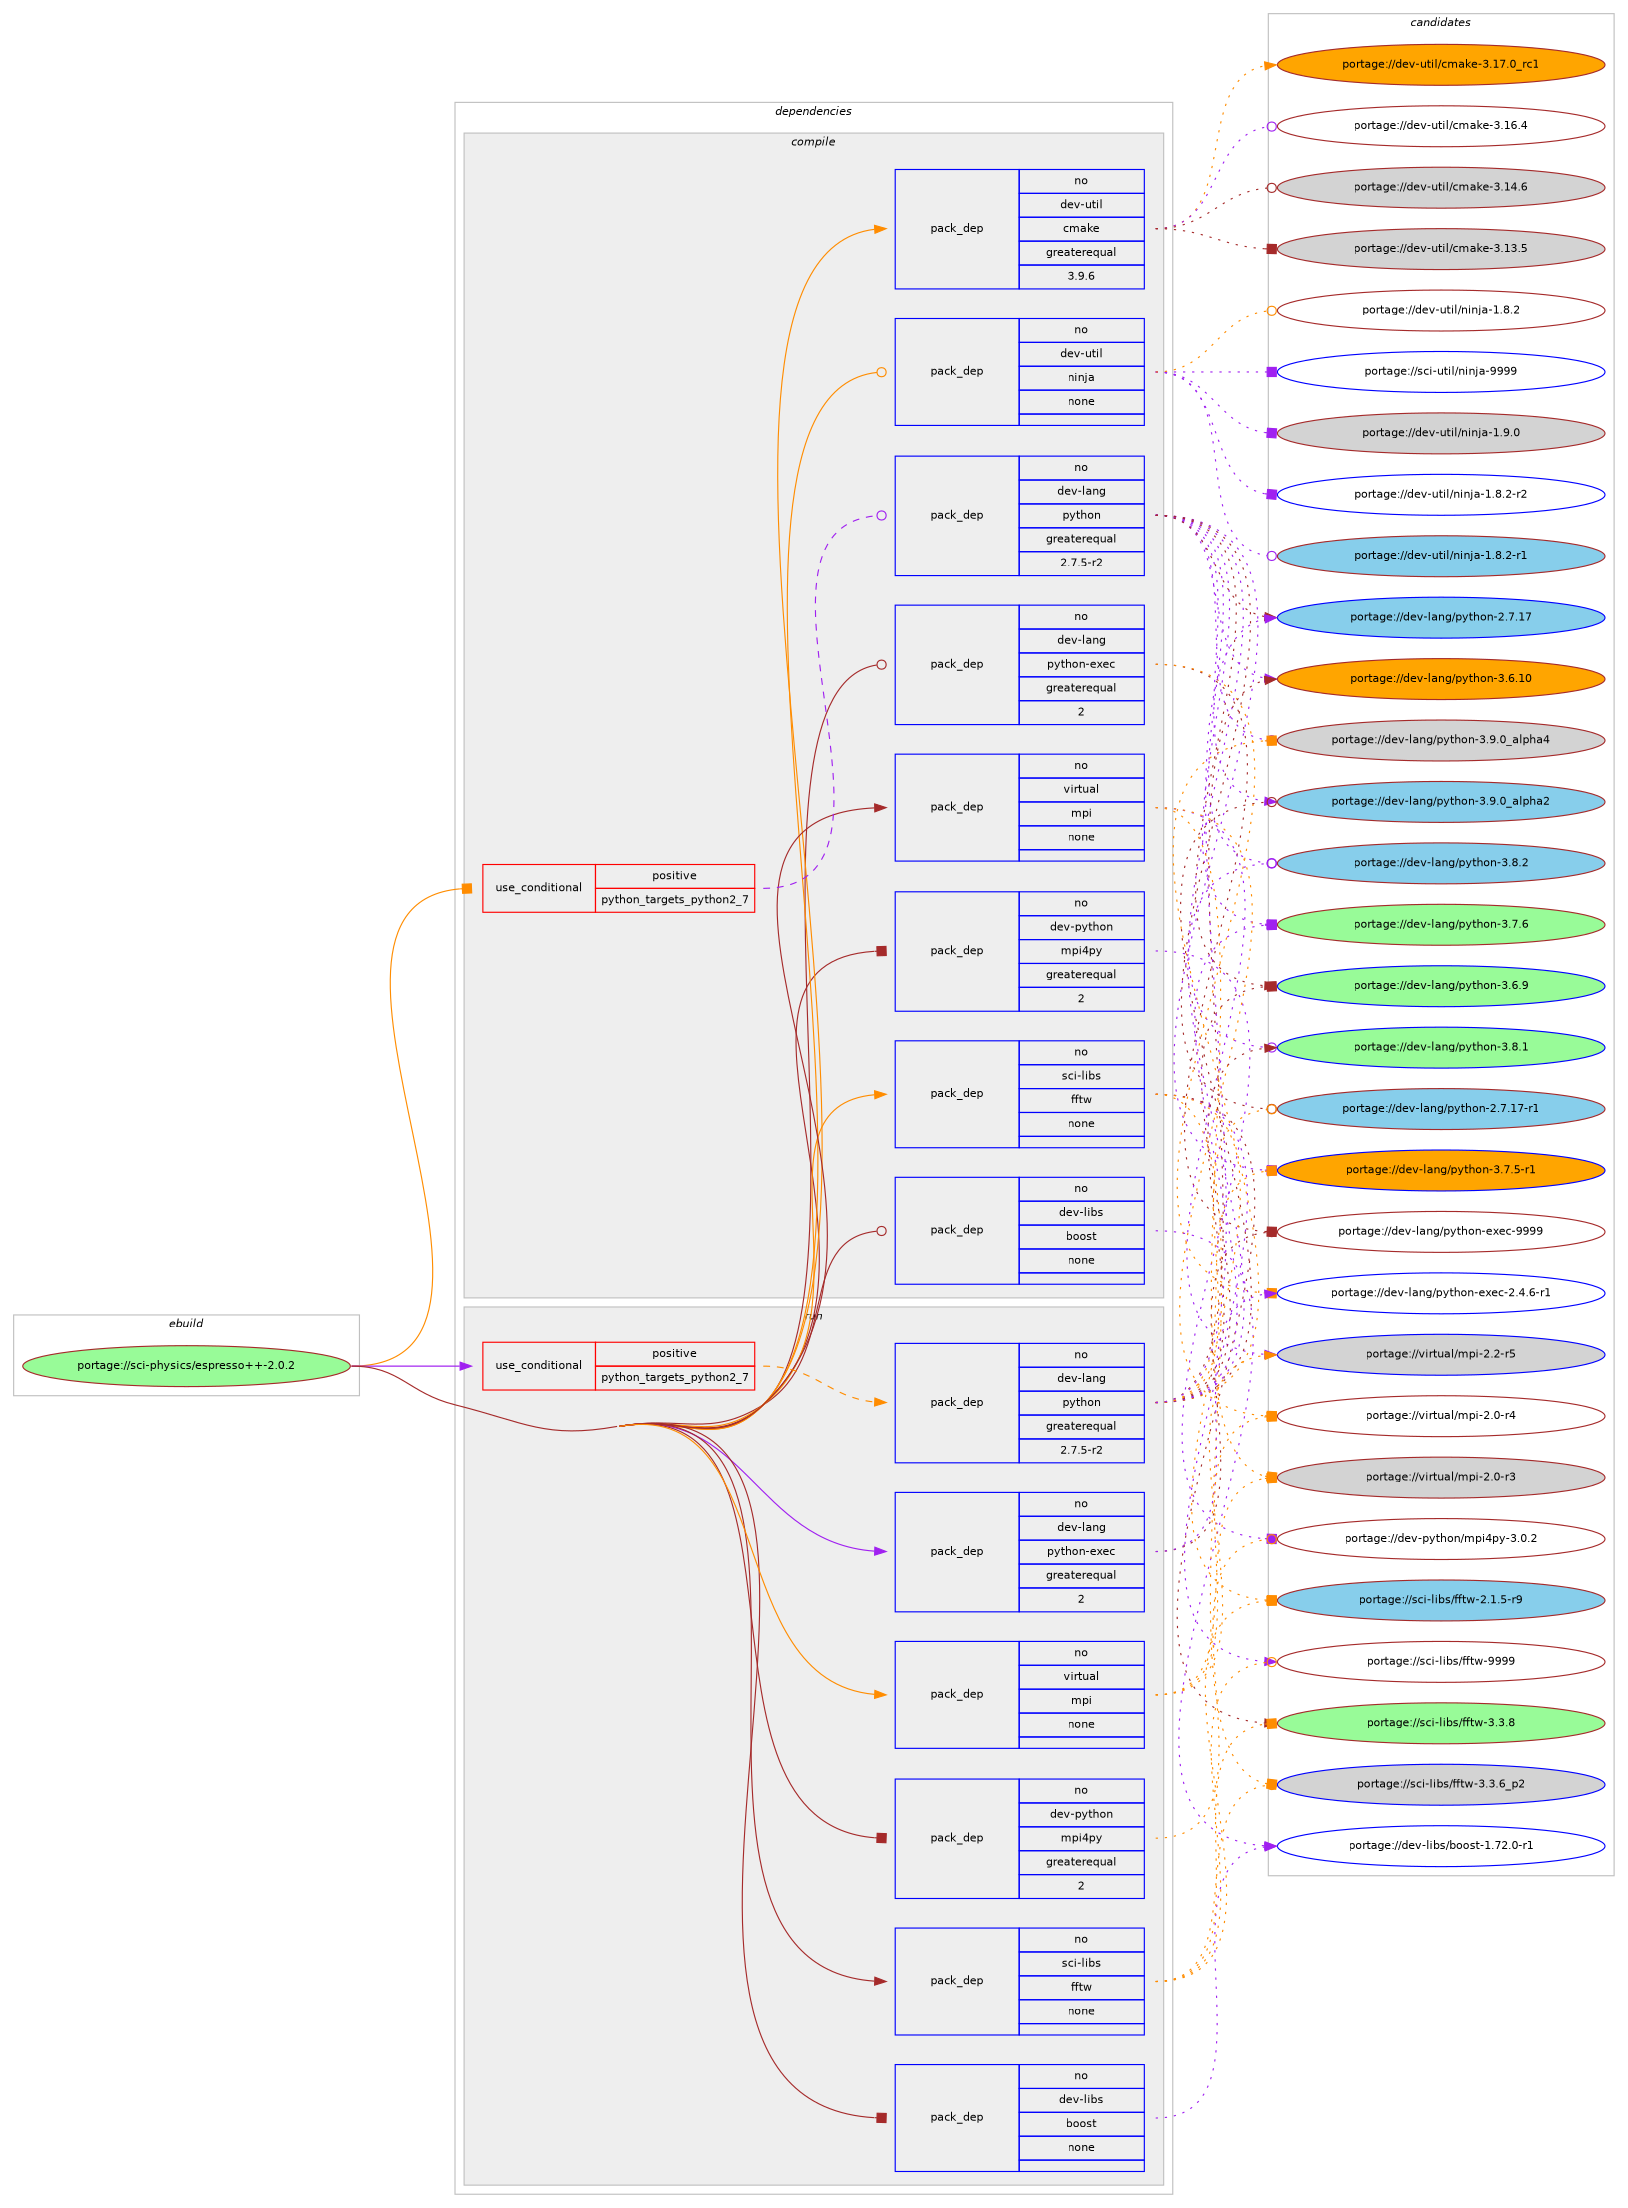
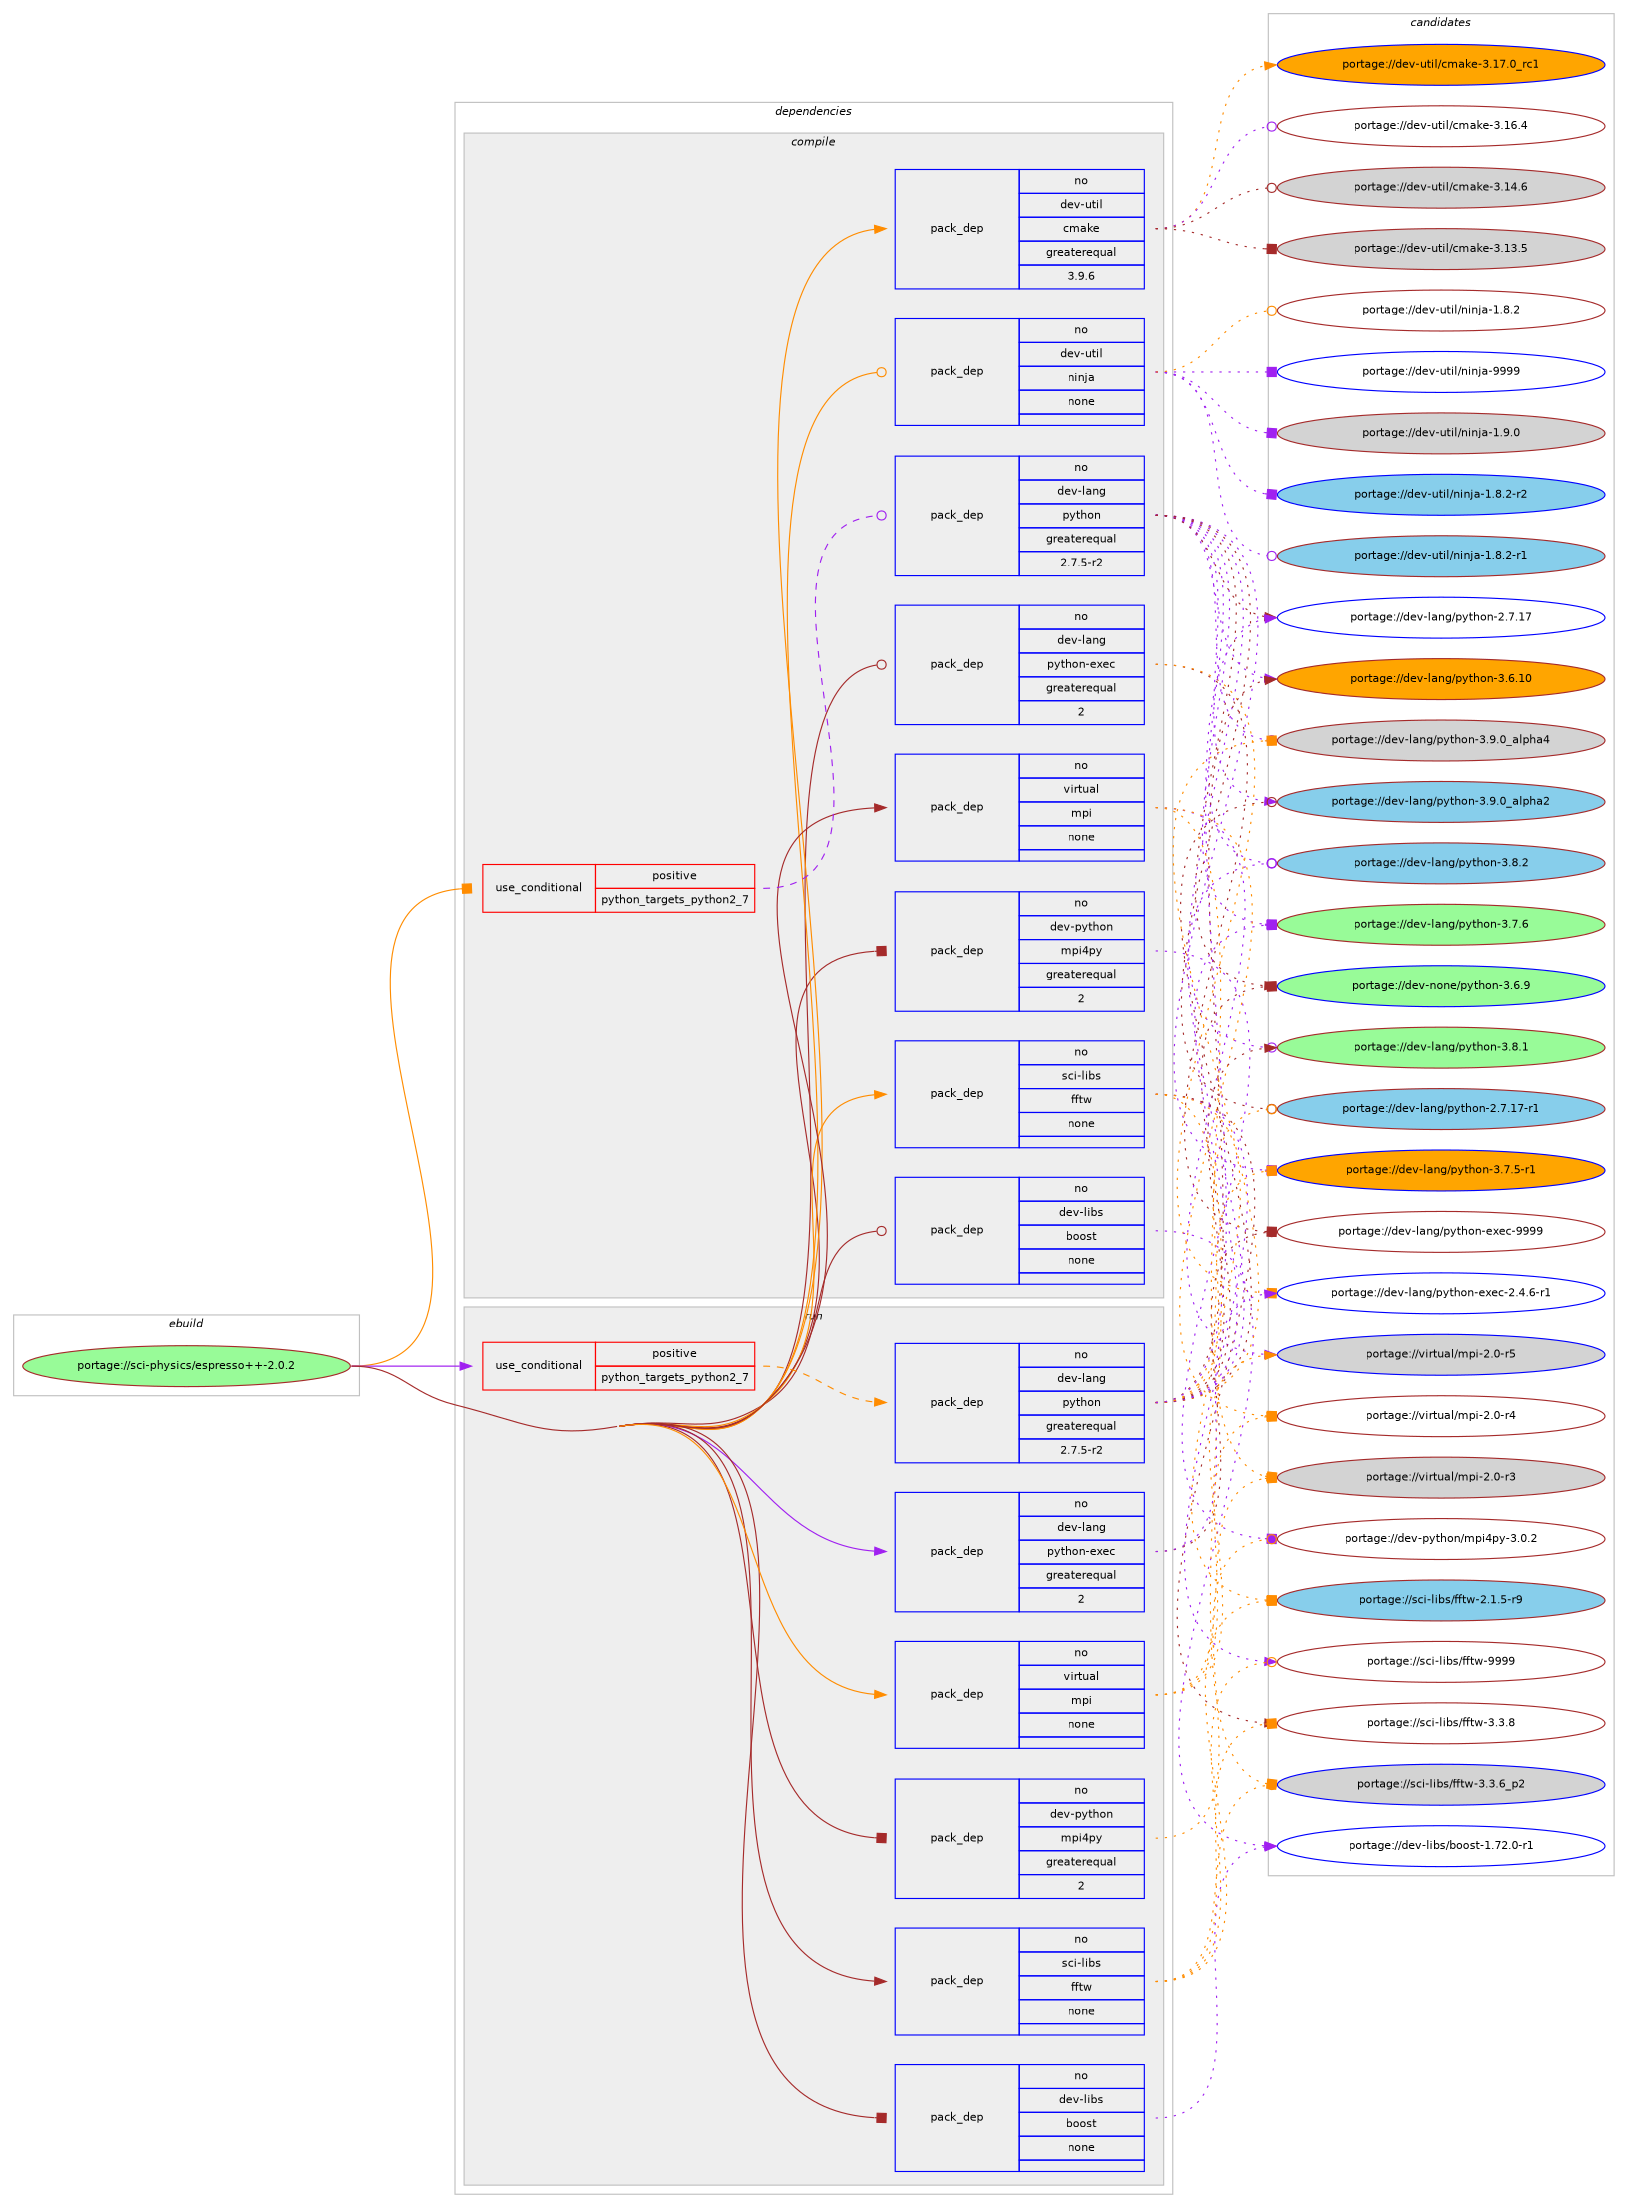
(1441, 65) -> (1441, 65)
(1441, 372) -> (1441, 372)
(1441, 495) -> (1441, 495)
(1441, 618) -> (1441, 618)
(1441, 986) -> (1441, 986)
(1441, 1048) -> (1441, 1048)
(1441, 1355) -> (1441, 1355)
(1441, 1723) -> (1441, 1723)
